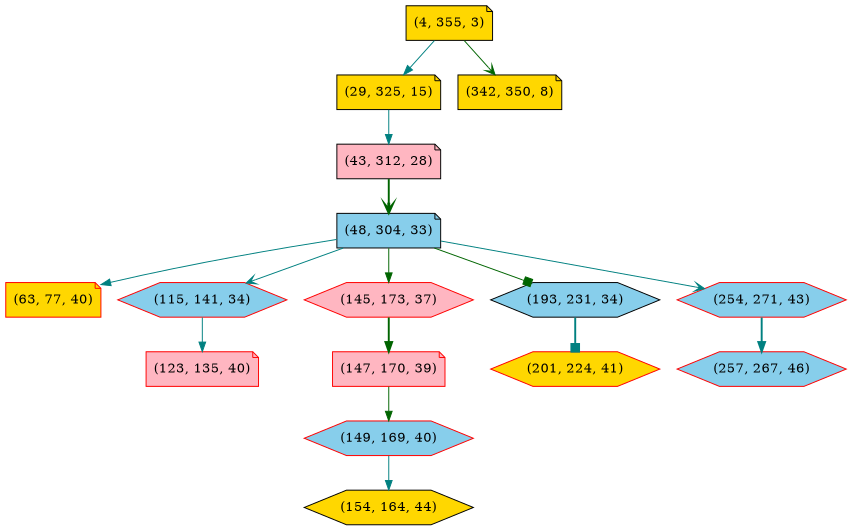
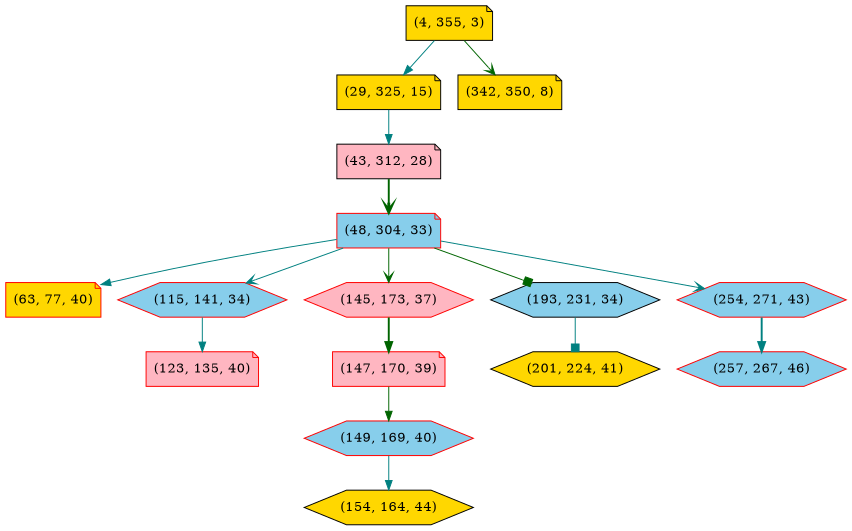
(389, 231) -> (389, 231)
(389, 261) -> (389, 261)
(575, 330) -> (575, 330)
(575, 369) -> (575, 369)
